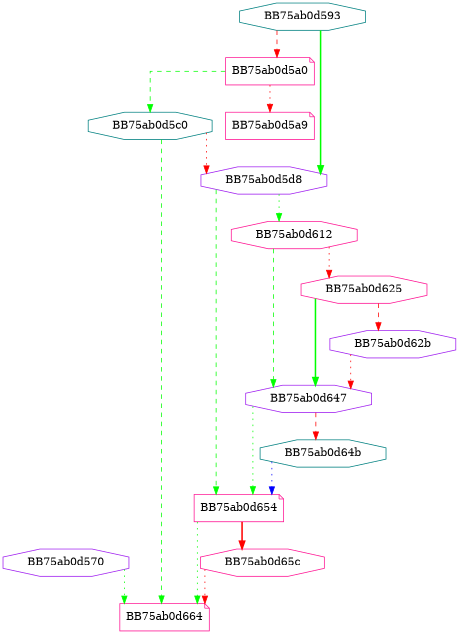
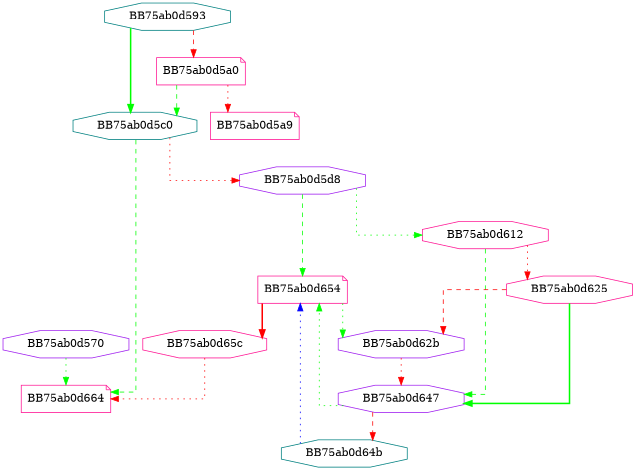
(321, 98) -> (131, 66)
(197, 559) -> (343, 317)
